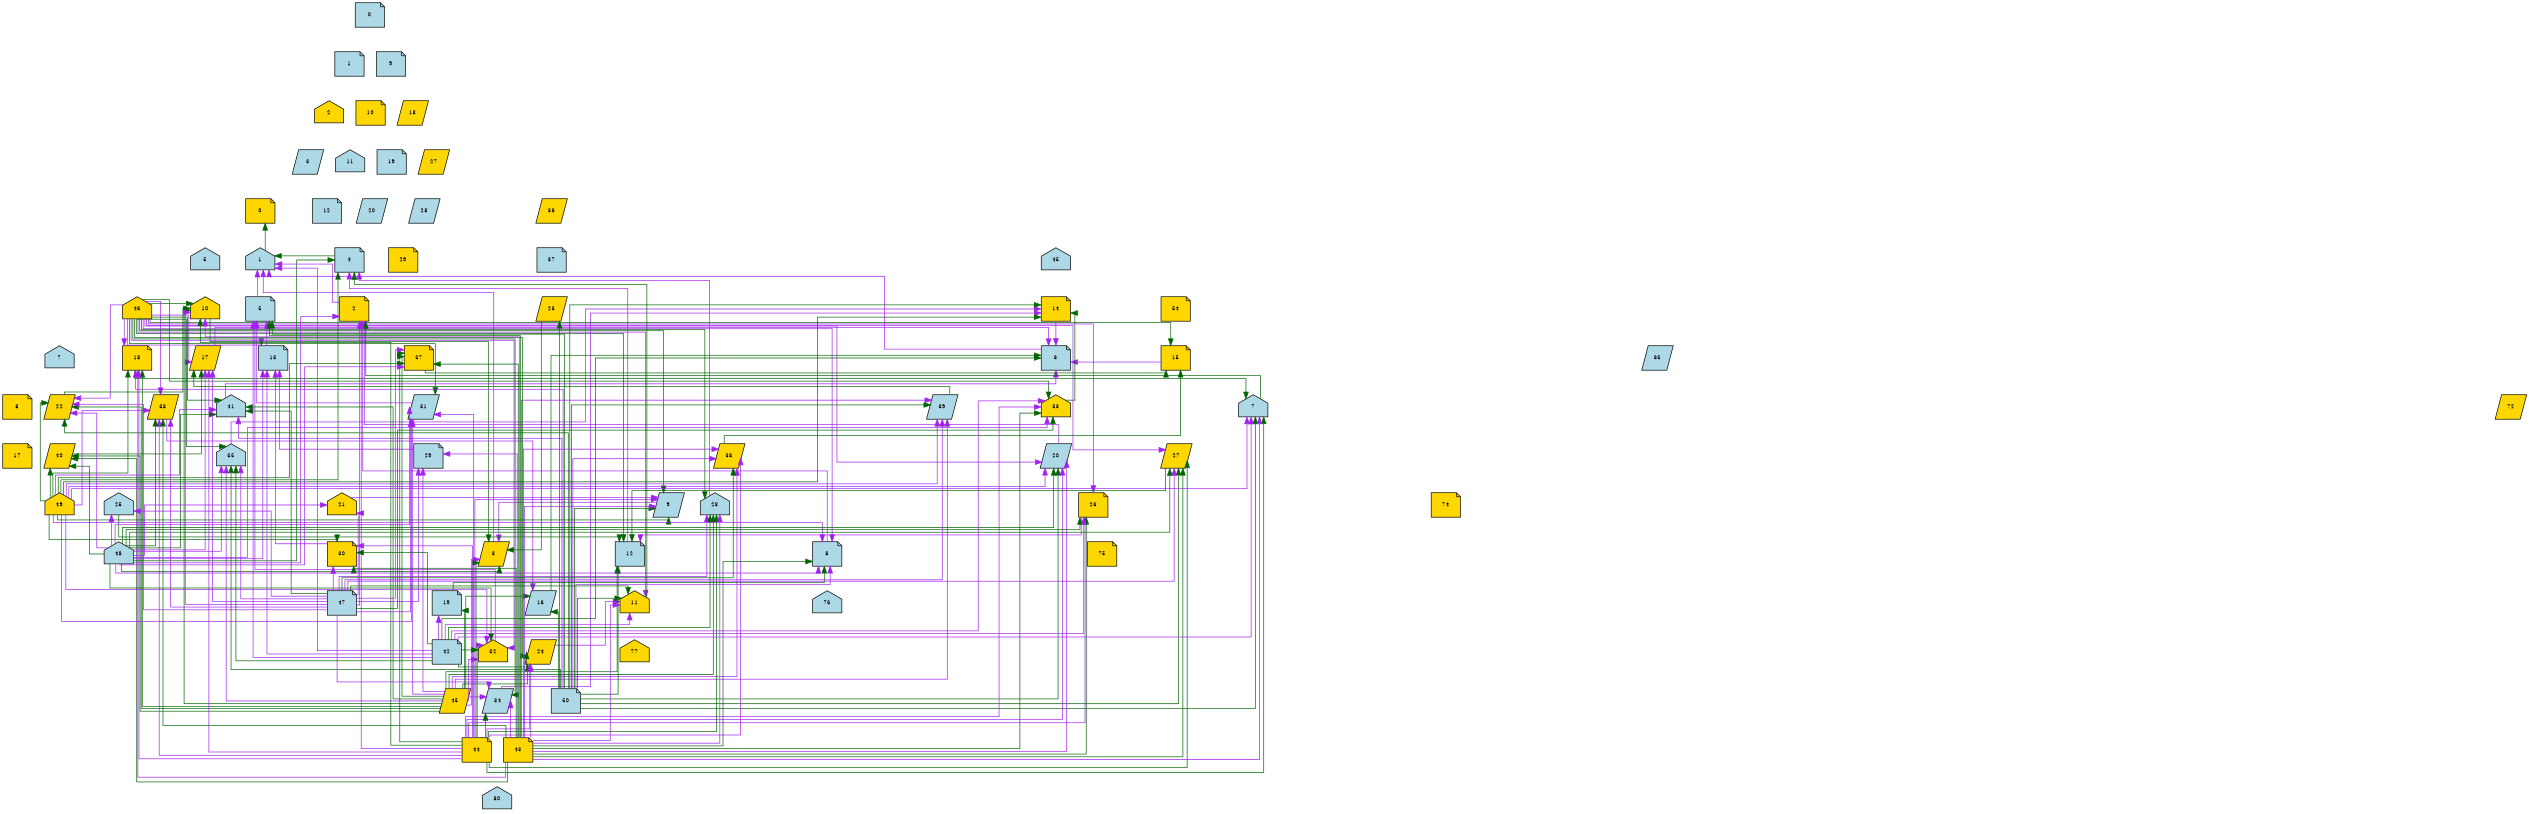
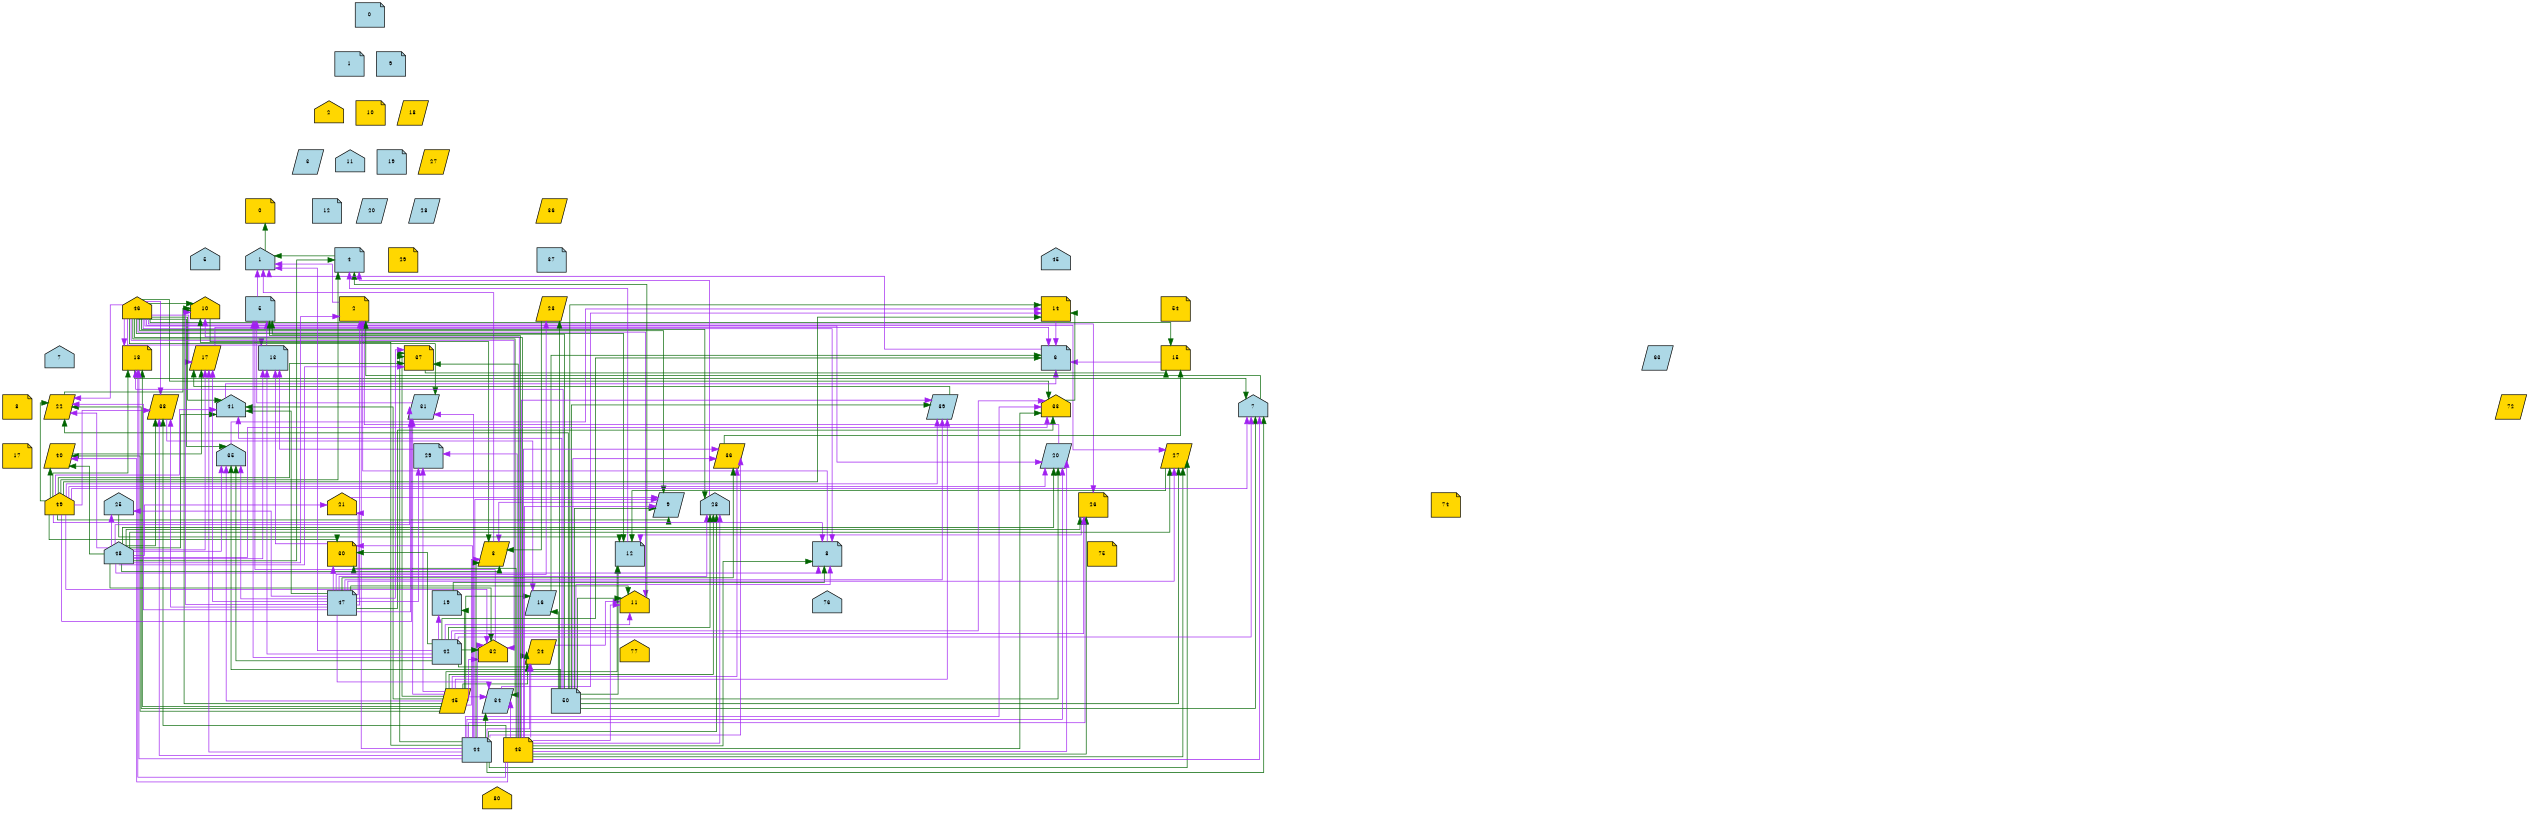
none -> (546, 564)
(477, 750) -> (477, 750)
(141, 782) -> (141, 782)
(497, 799) -> (497, 799)
